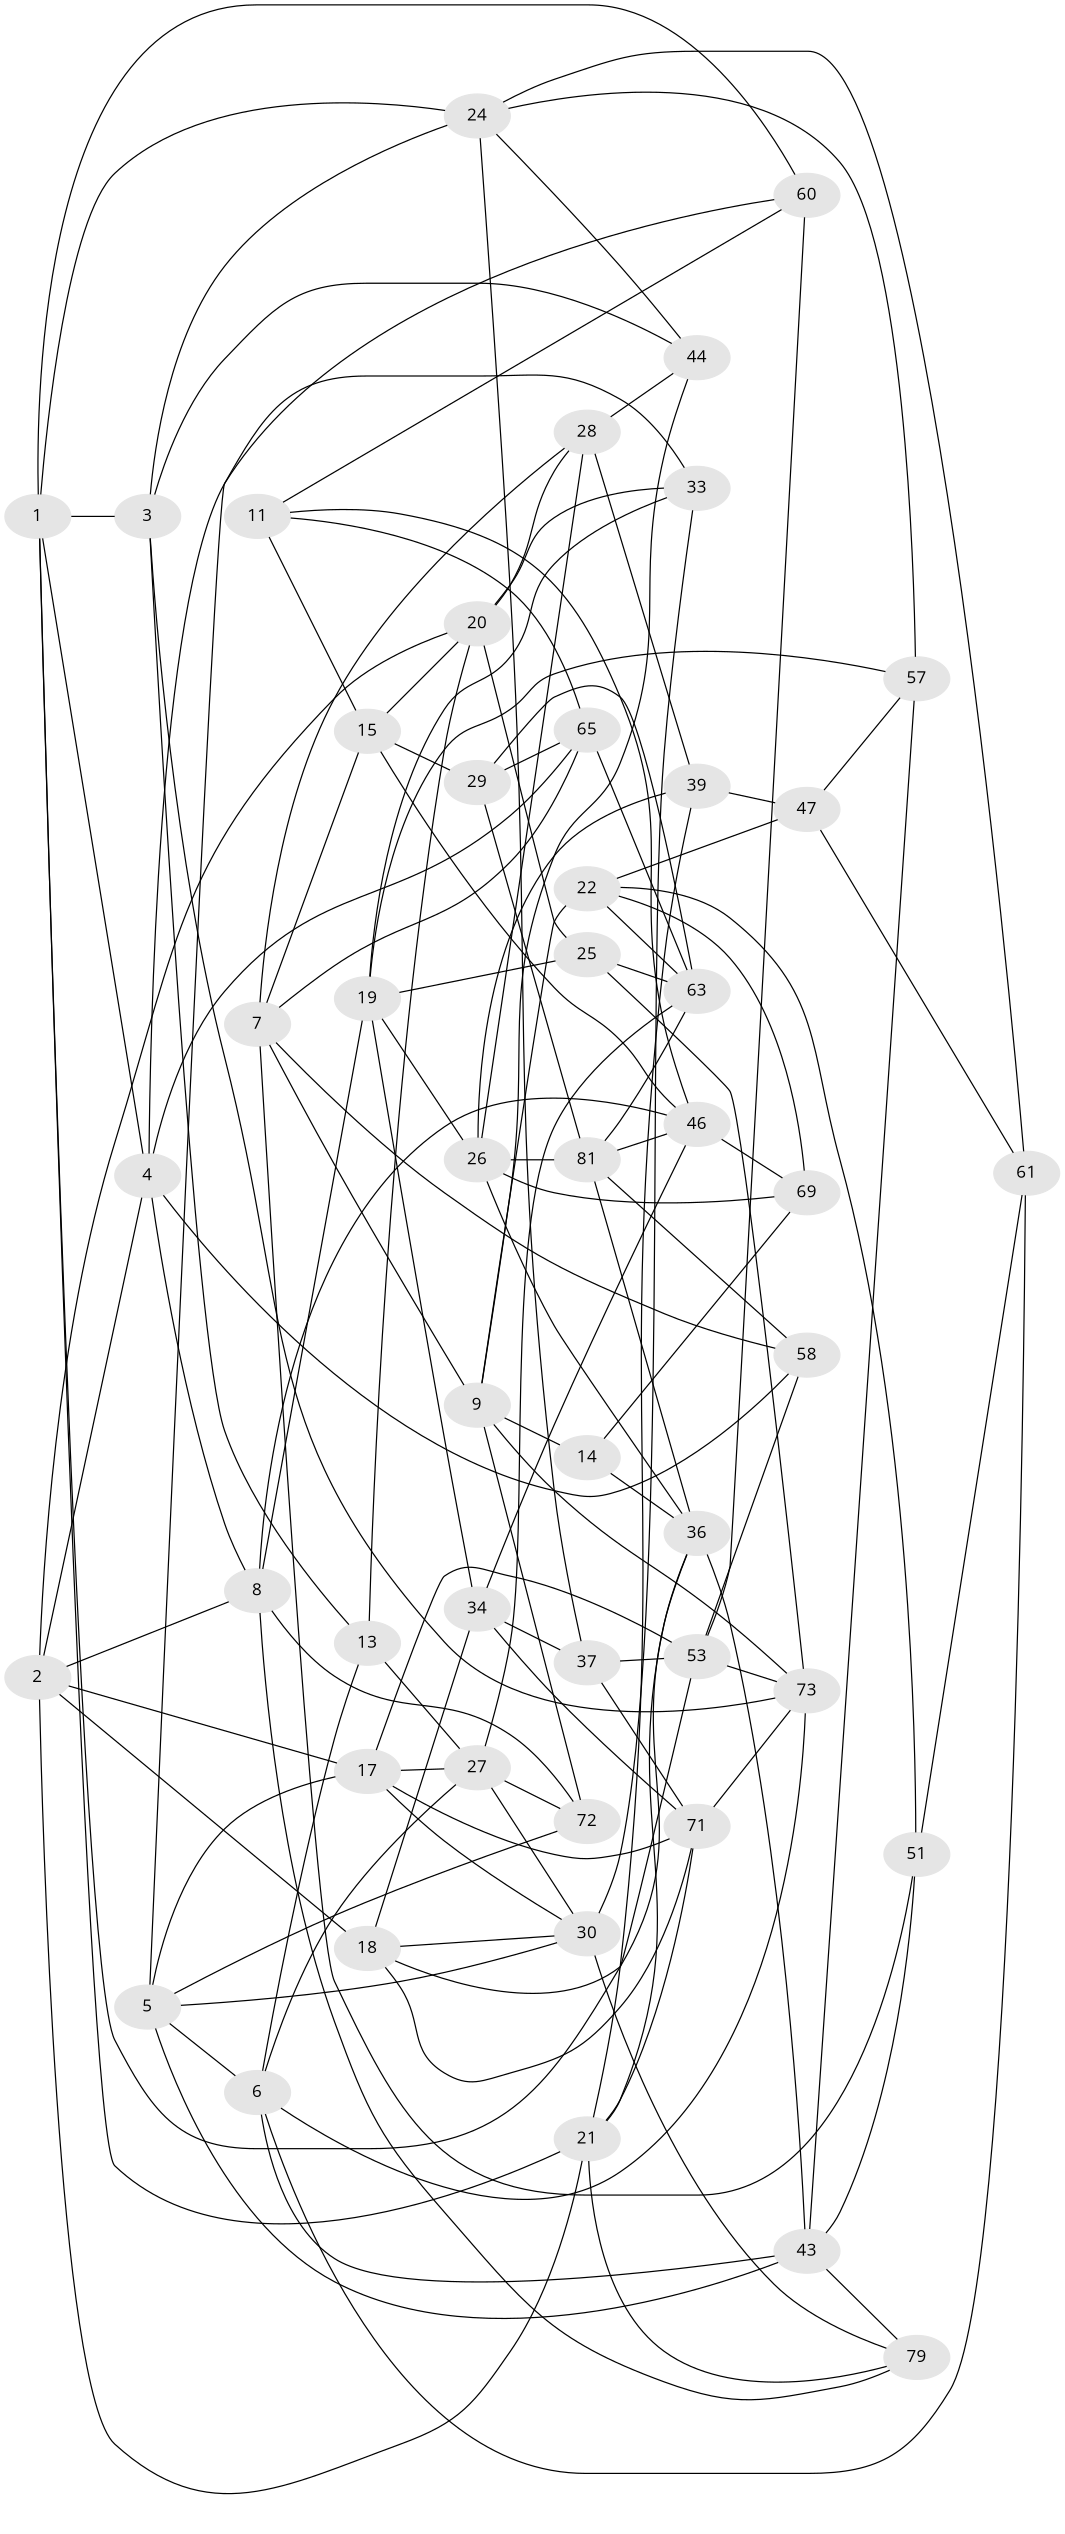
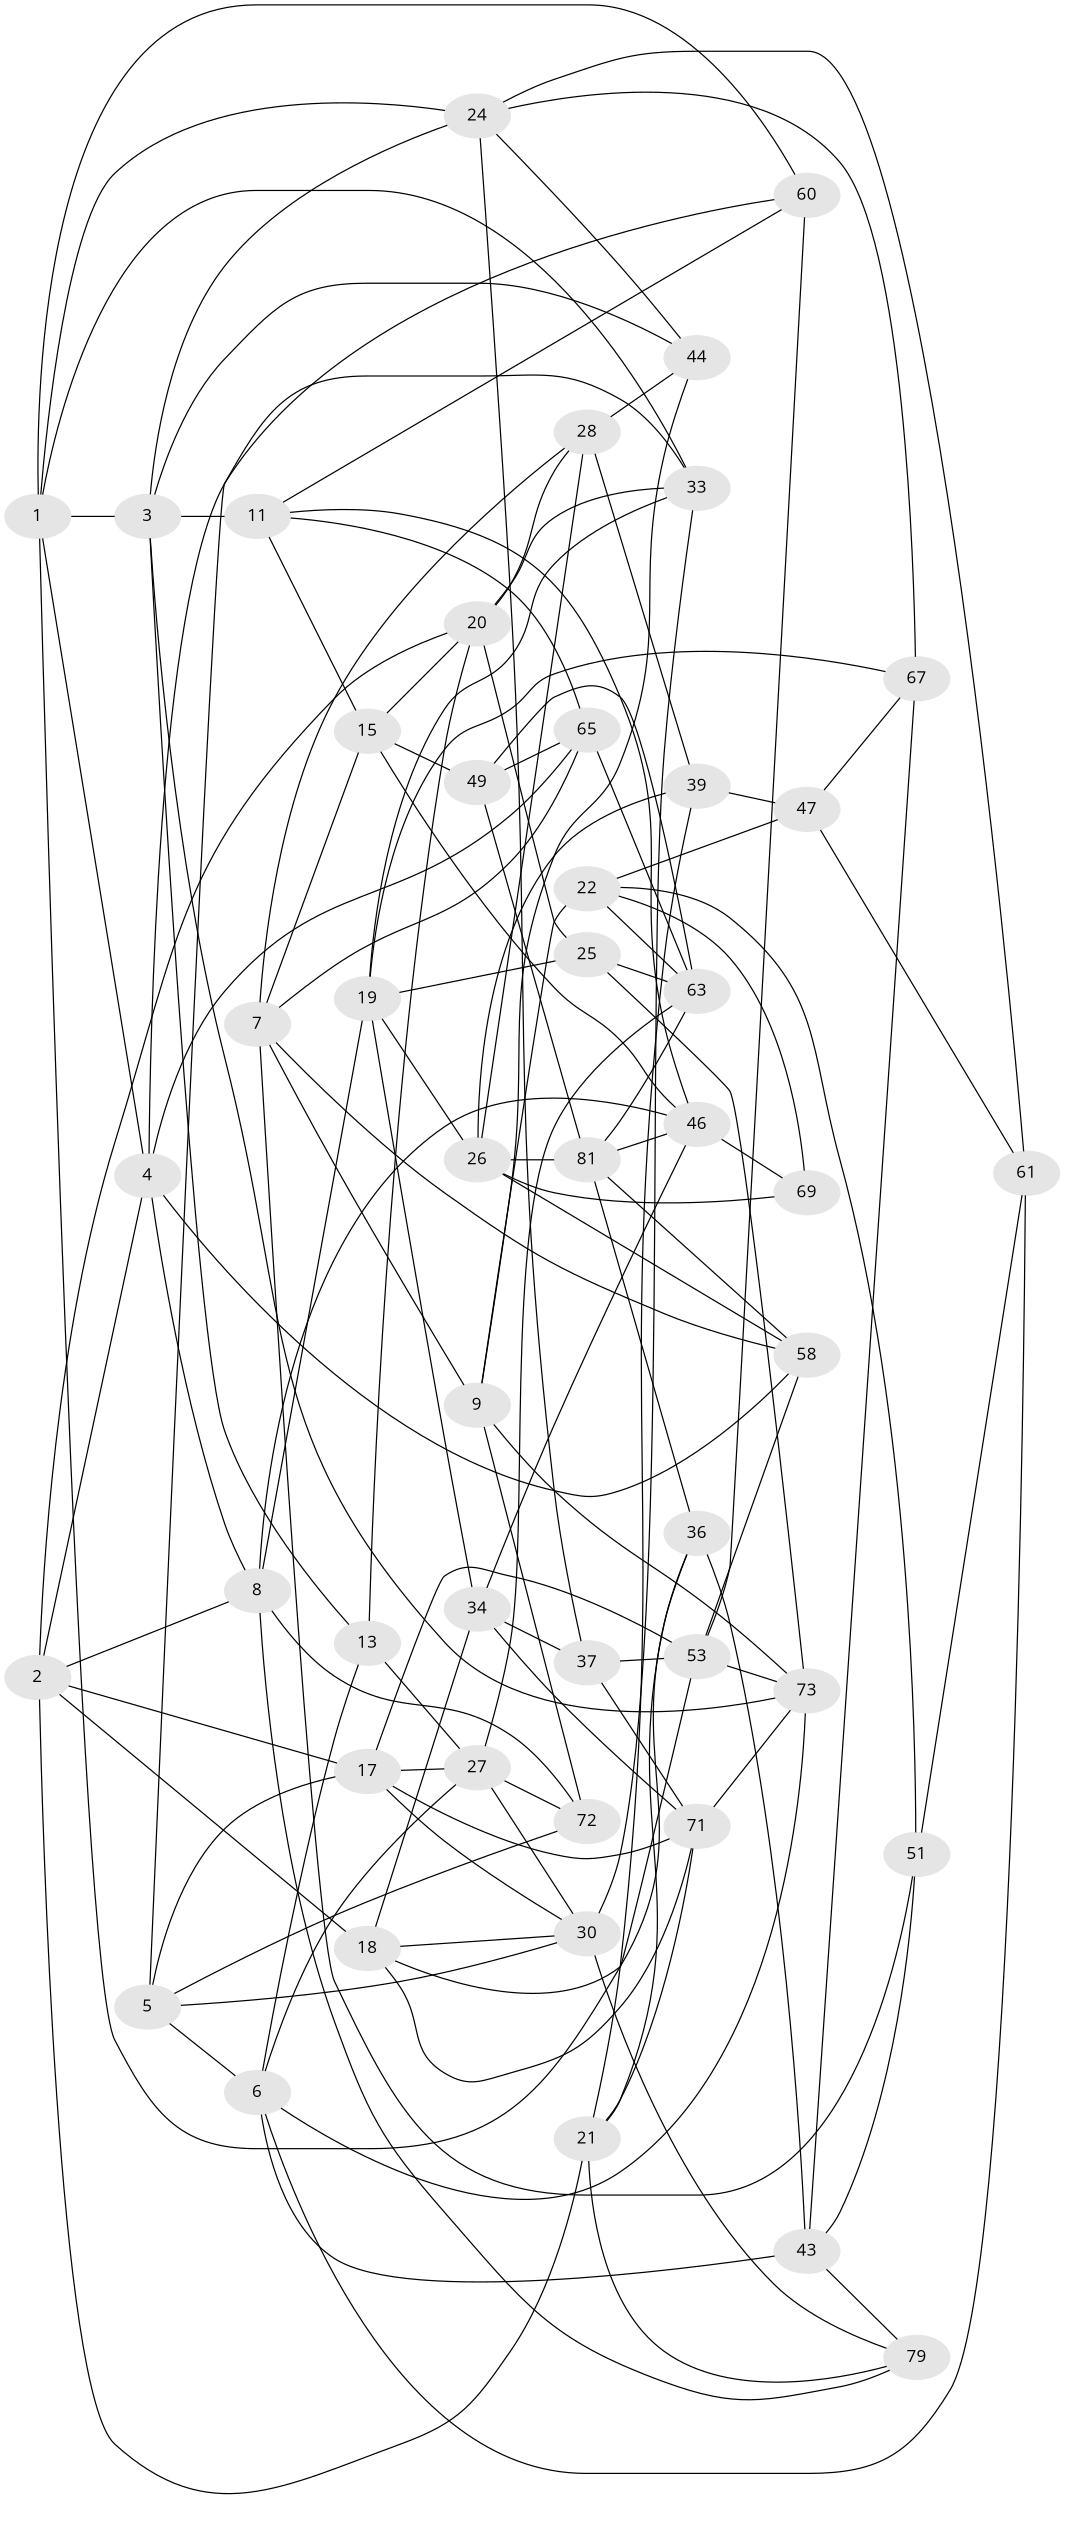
none -> (203, 516)
(917, 679) -> (917, 679)
(477, 783) -> (477, 783)
(573, 1354) -> (621, 1245)
(587, 1458) -> none
(93, 1955) -> (333, 190)
(400, 2306) -> none
